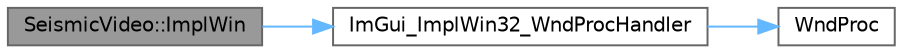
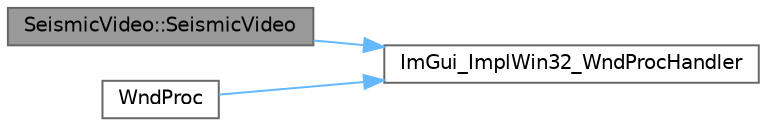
(135, 27) -> (161, 27)
(733, 27) -> (292, 88)
